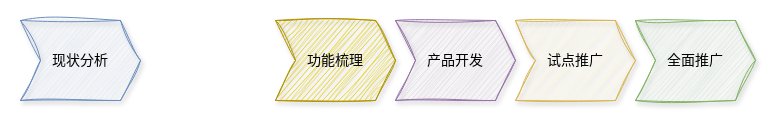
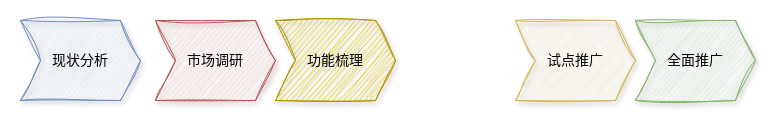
none -> (216, 61)
(456, 61) -> none
